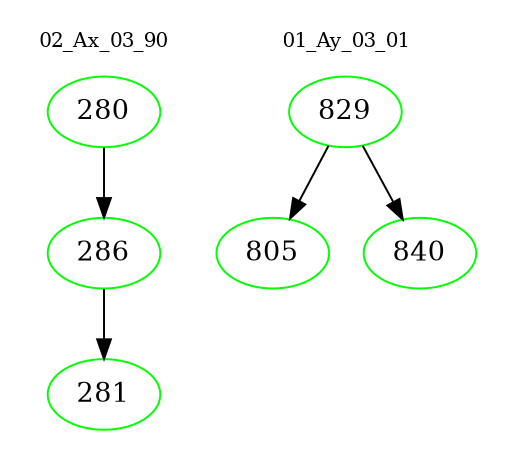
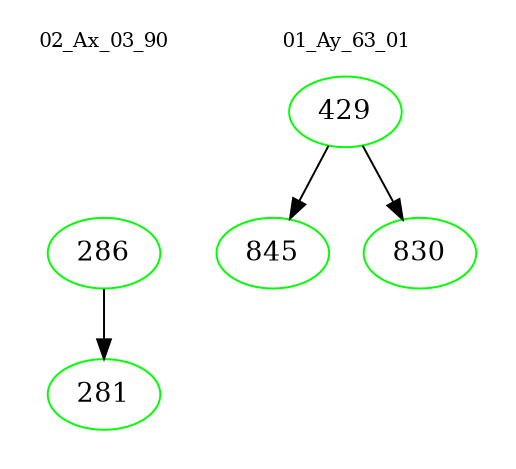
(346, 42) -> (346, 42)
(104, 112) -> none
(345, 112) -> (345, 112)
(273, 253) -> (273, 253)
(420, 253) -> (420, 253)
